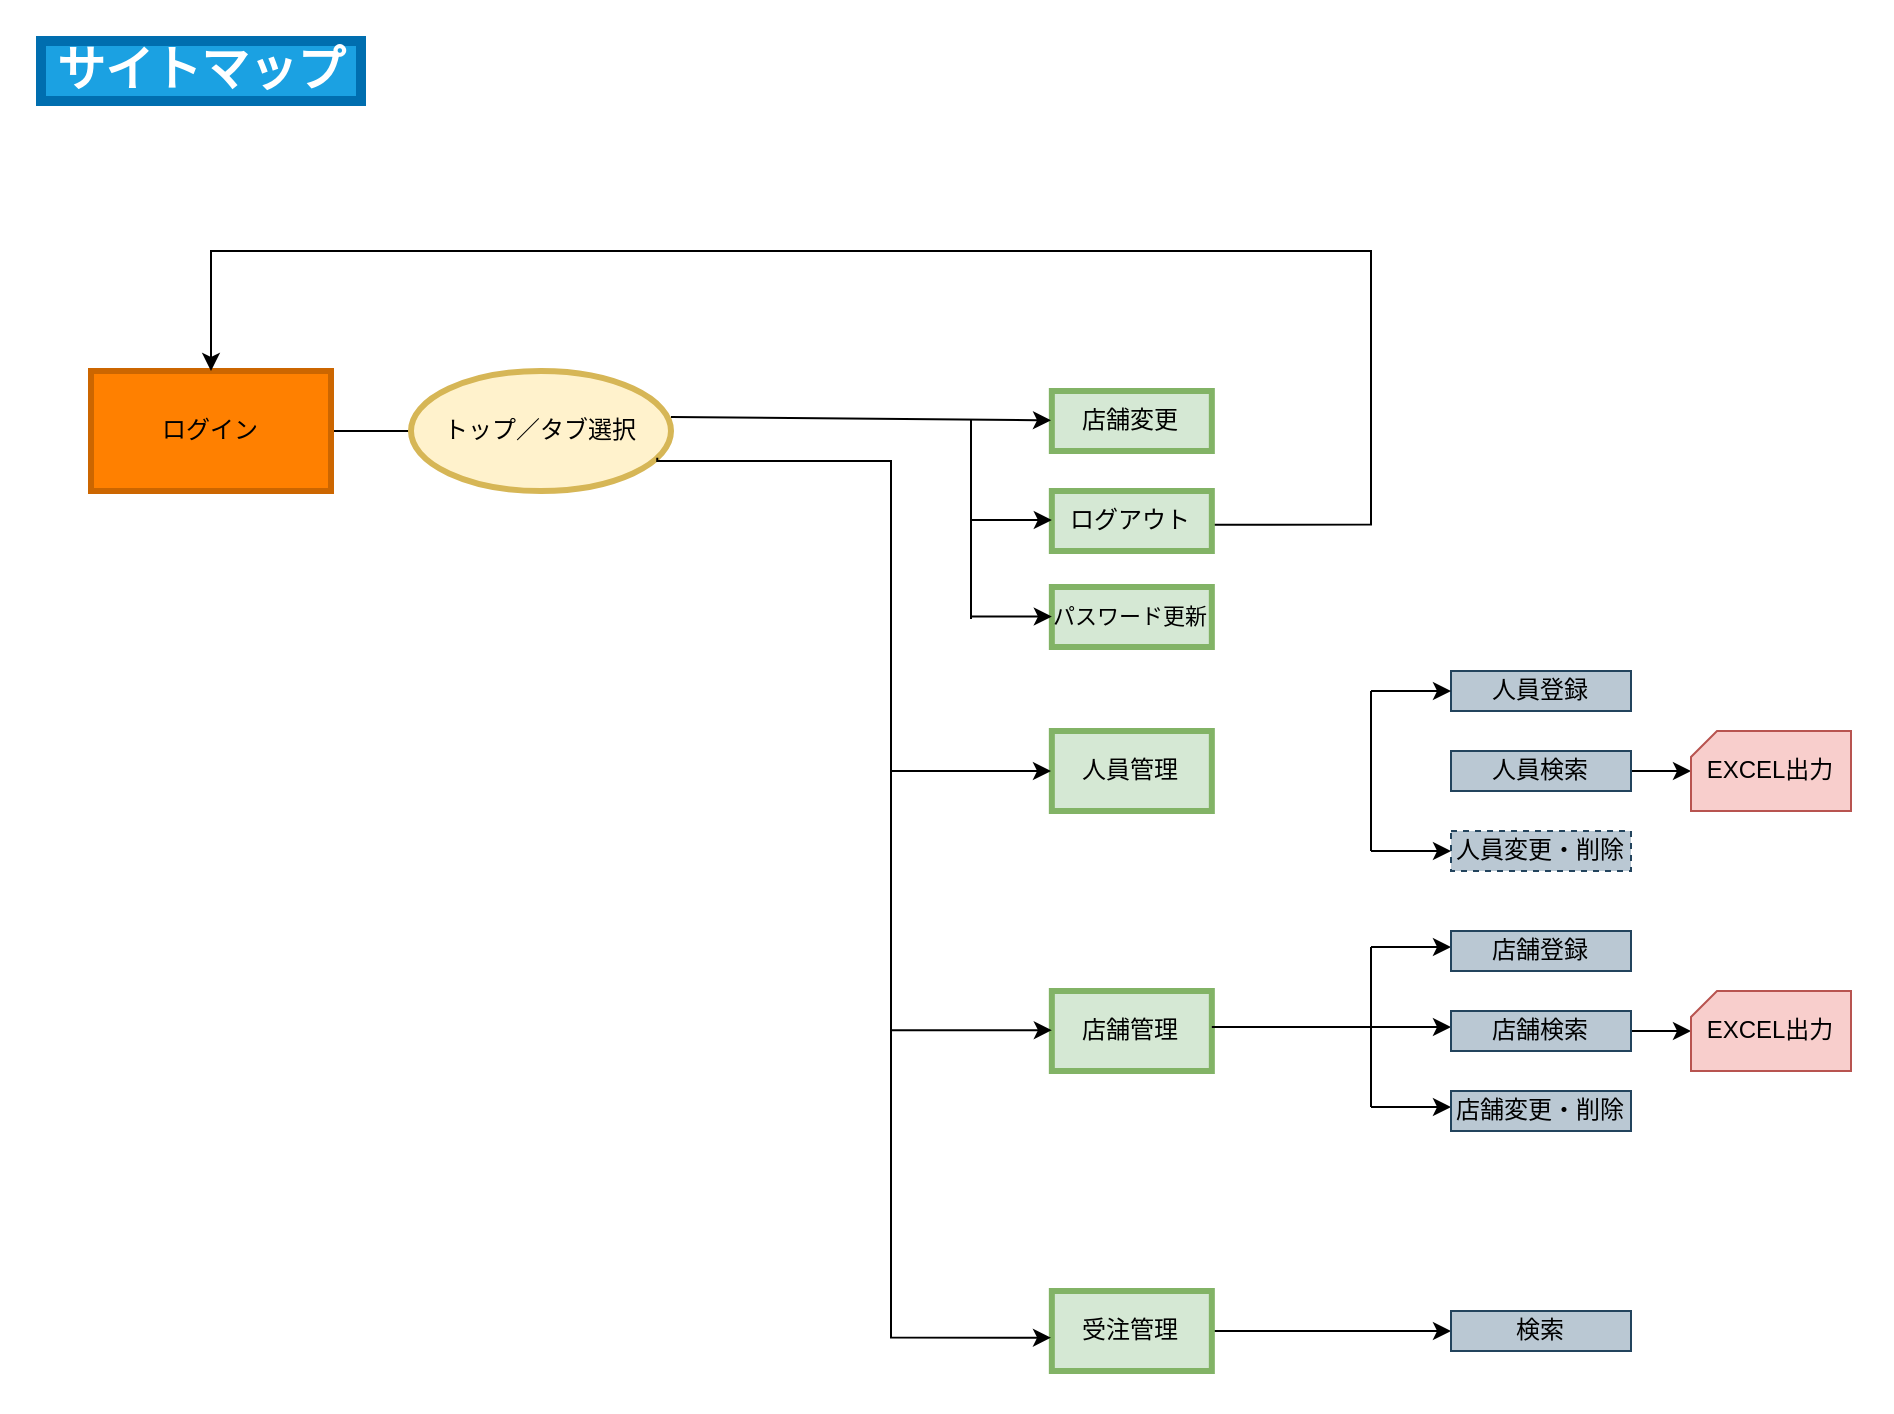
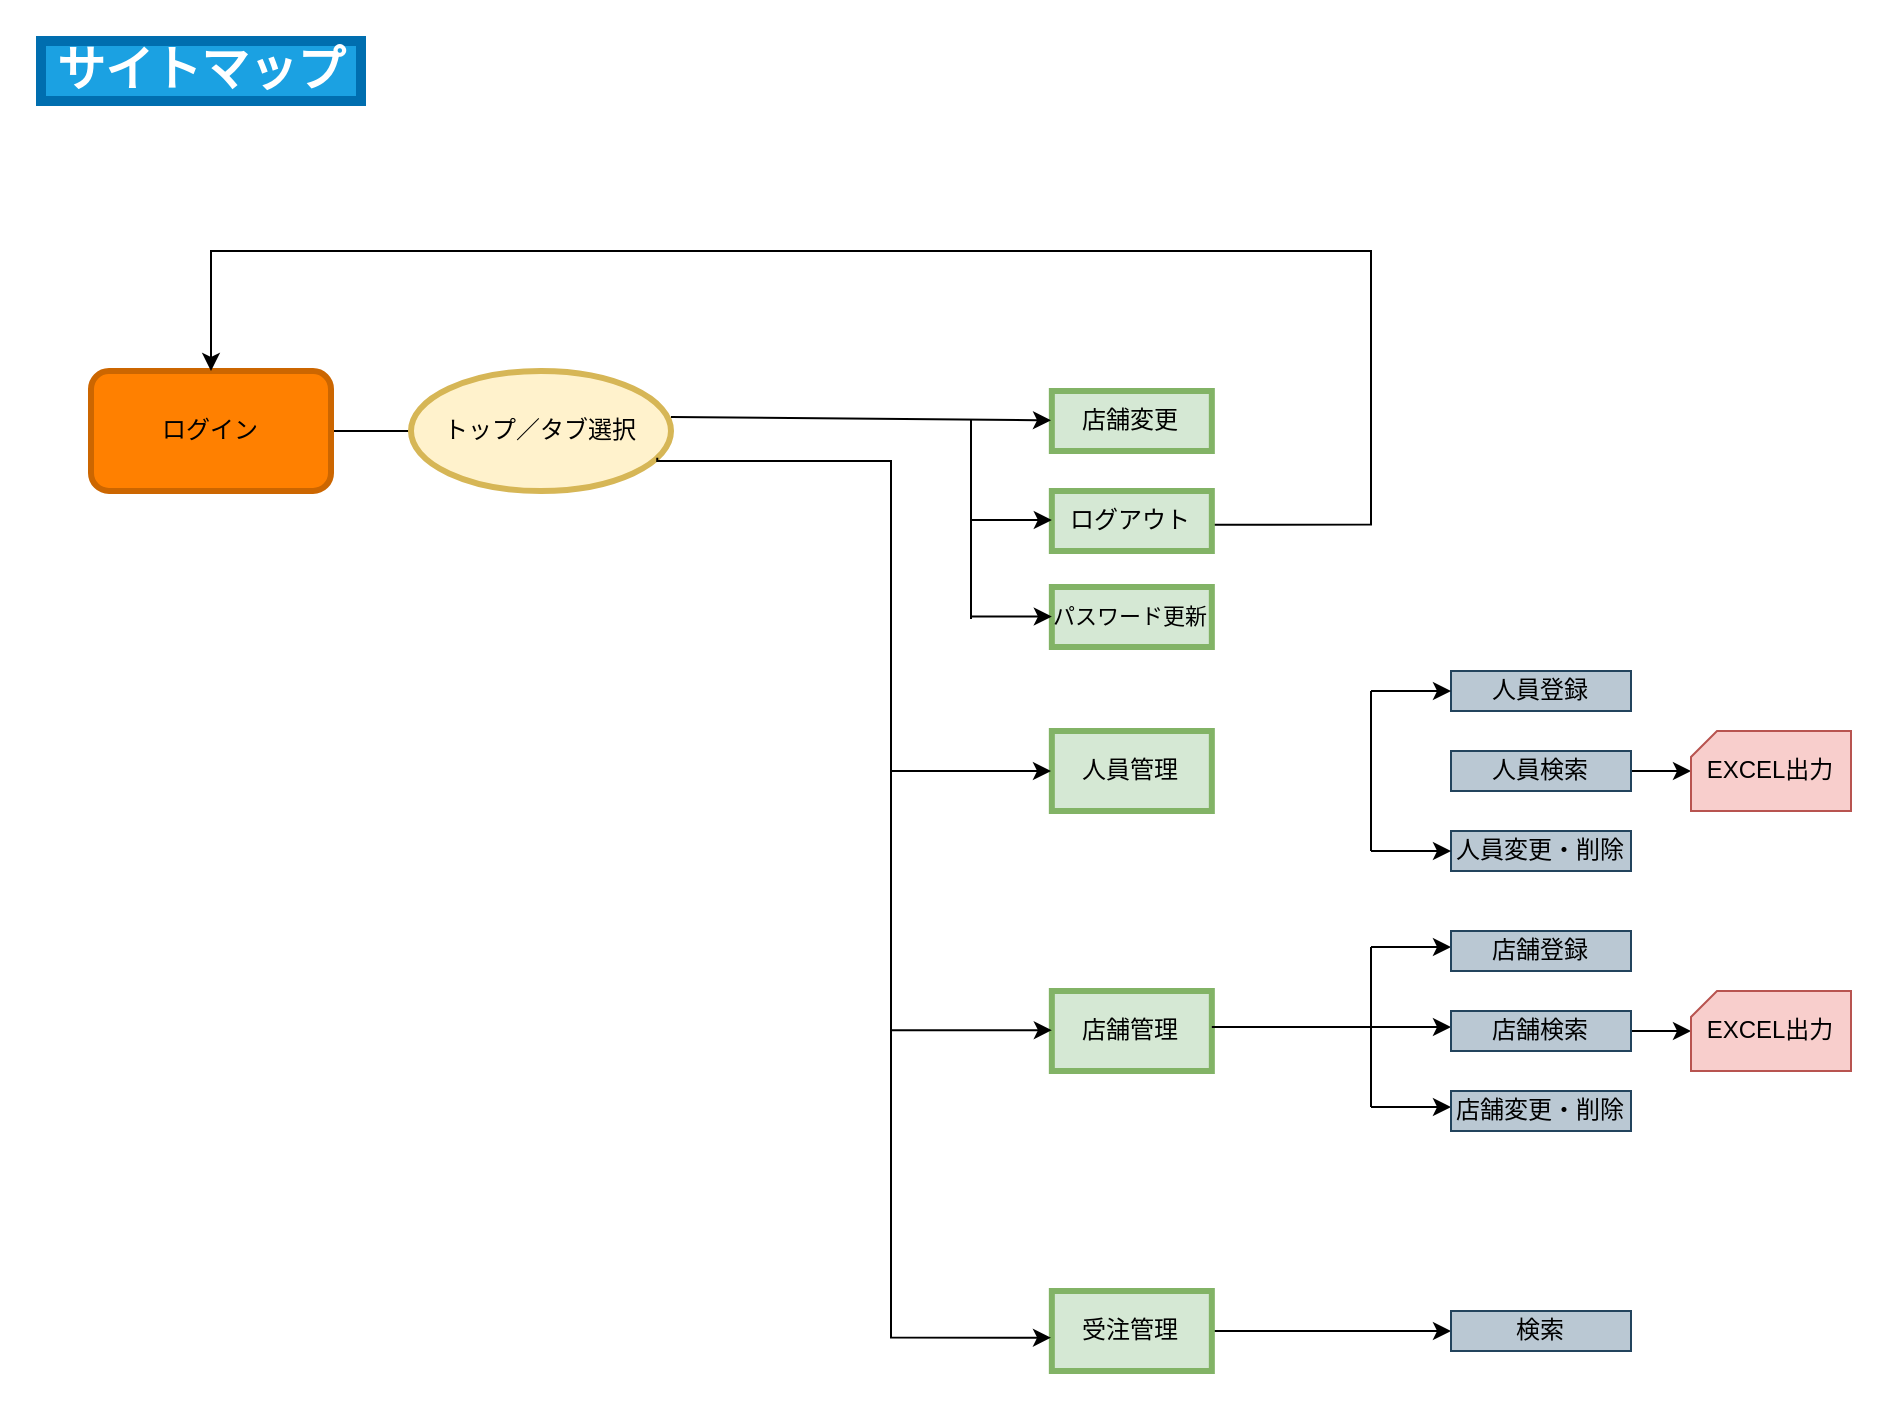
(211, 431) -> (211, 431)
(1541, 851) -> (1541, 851)
